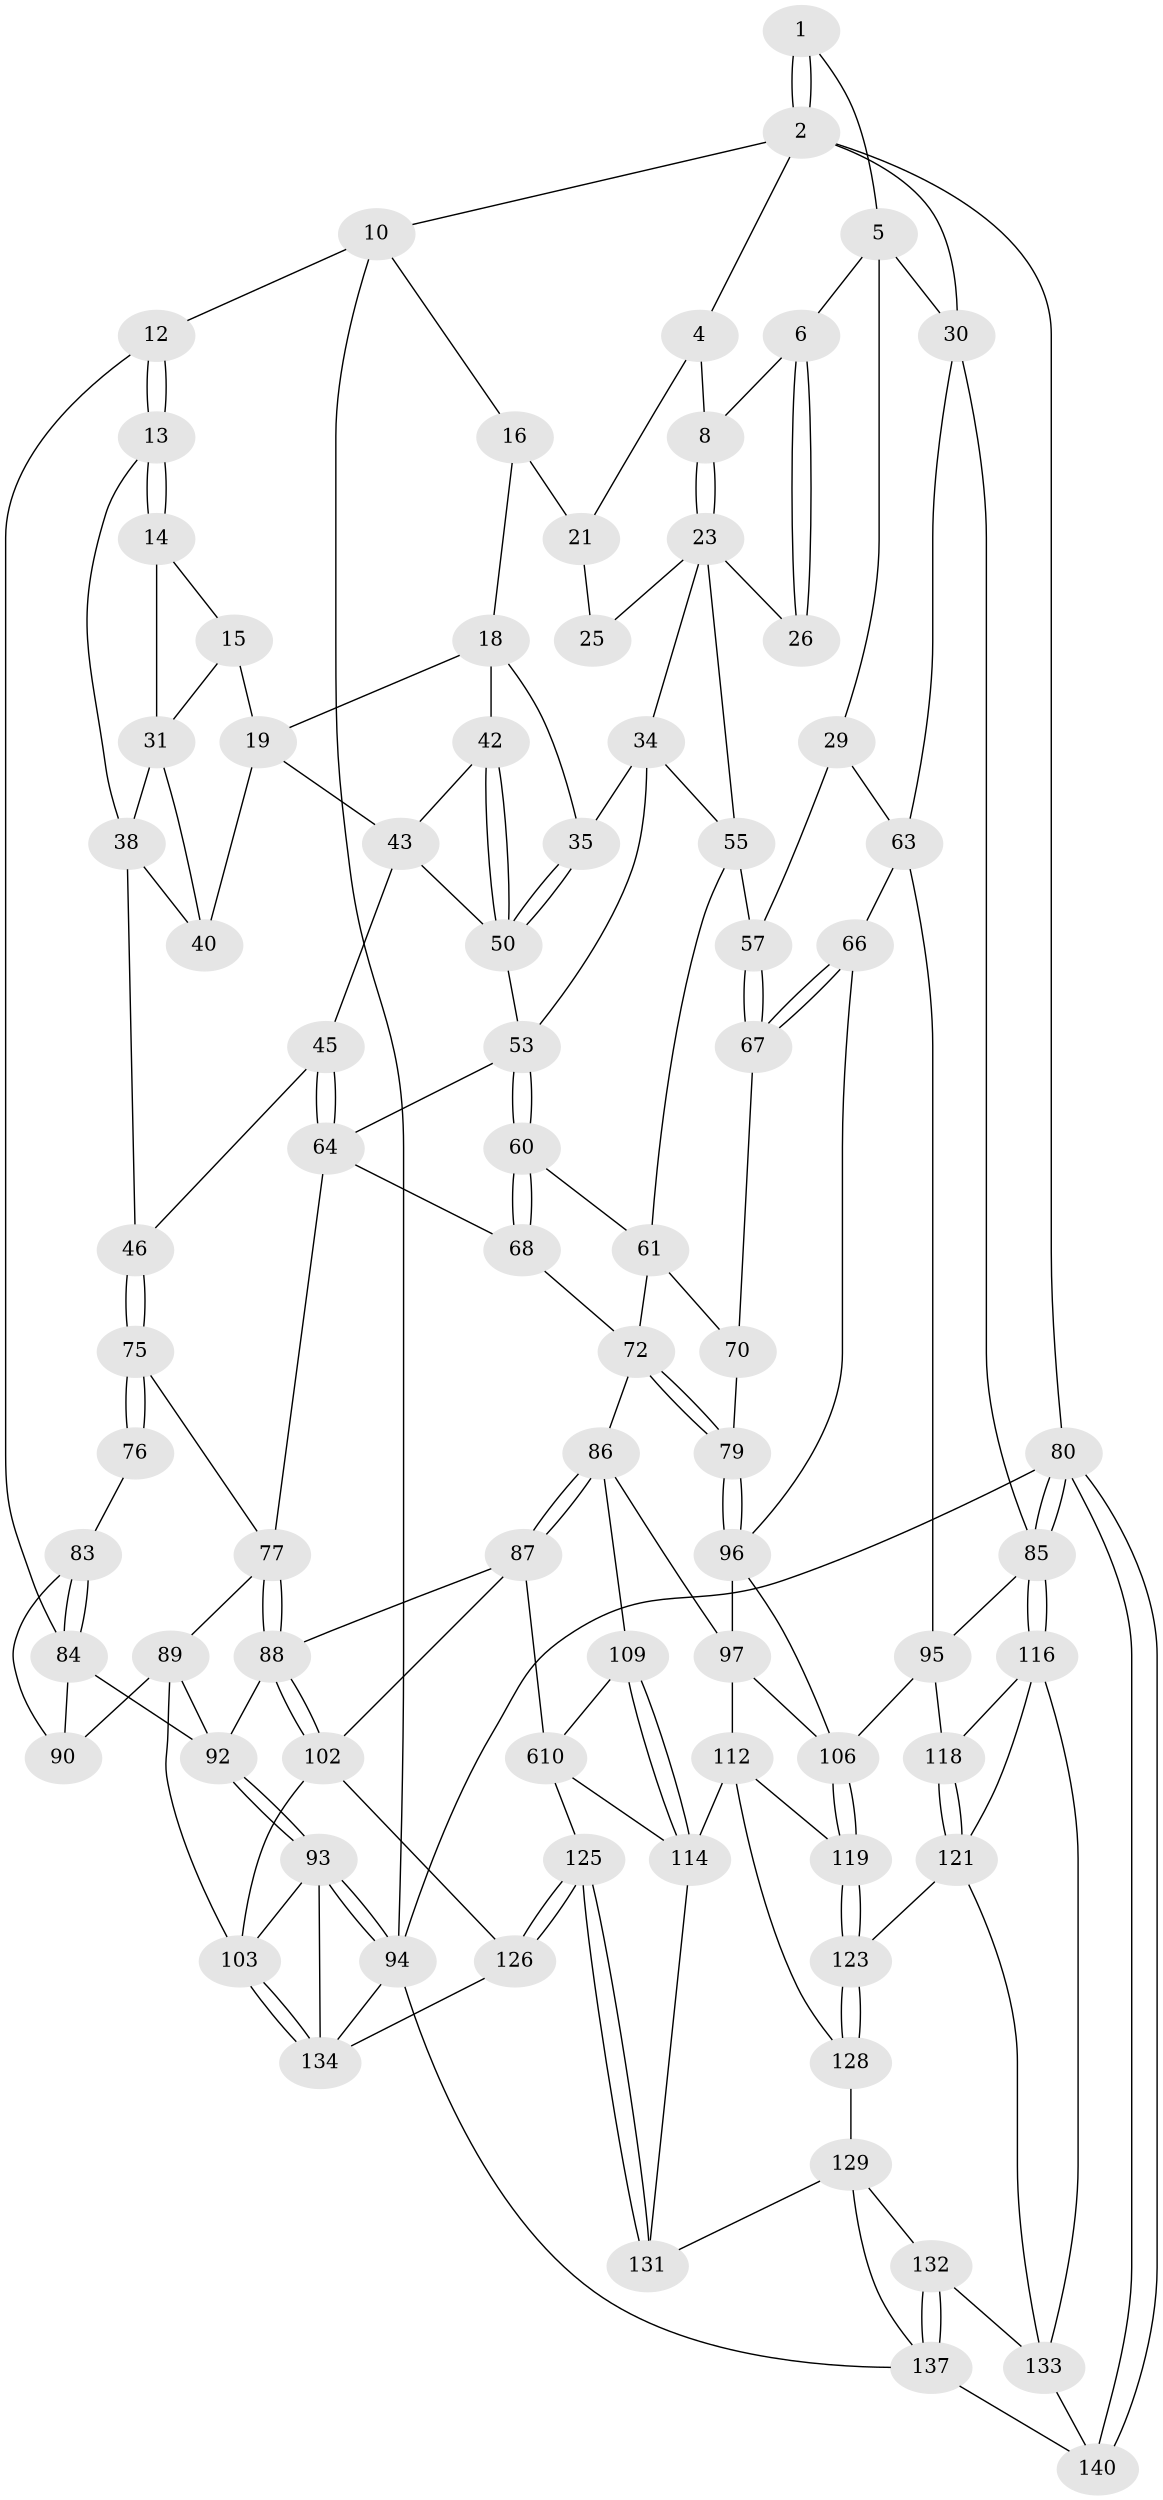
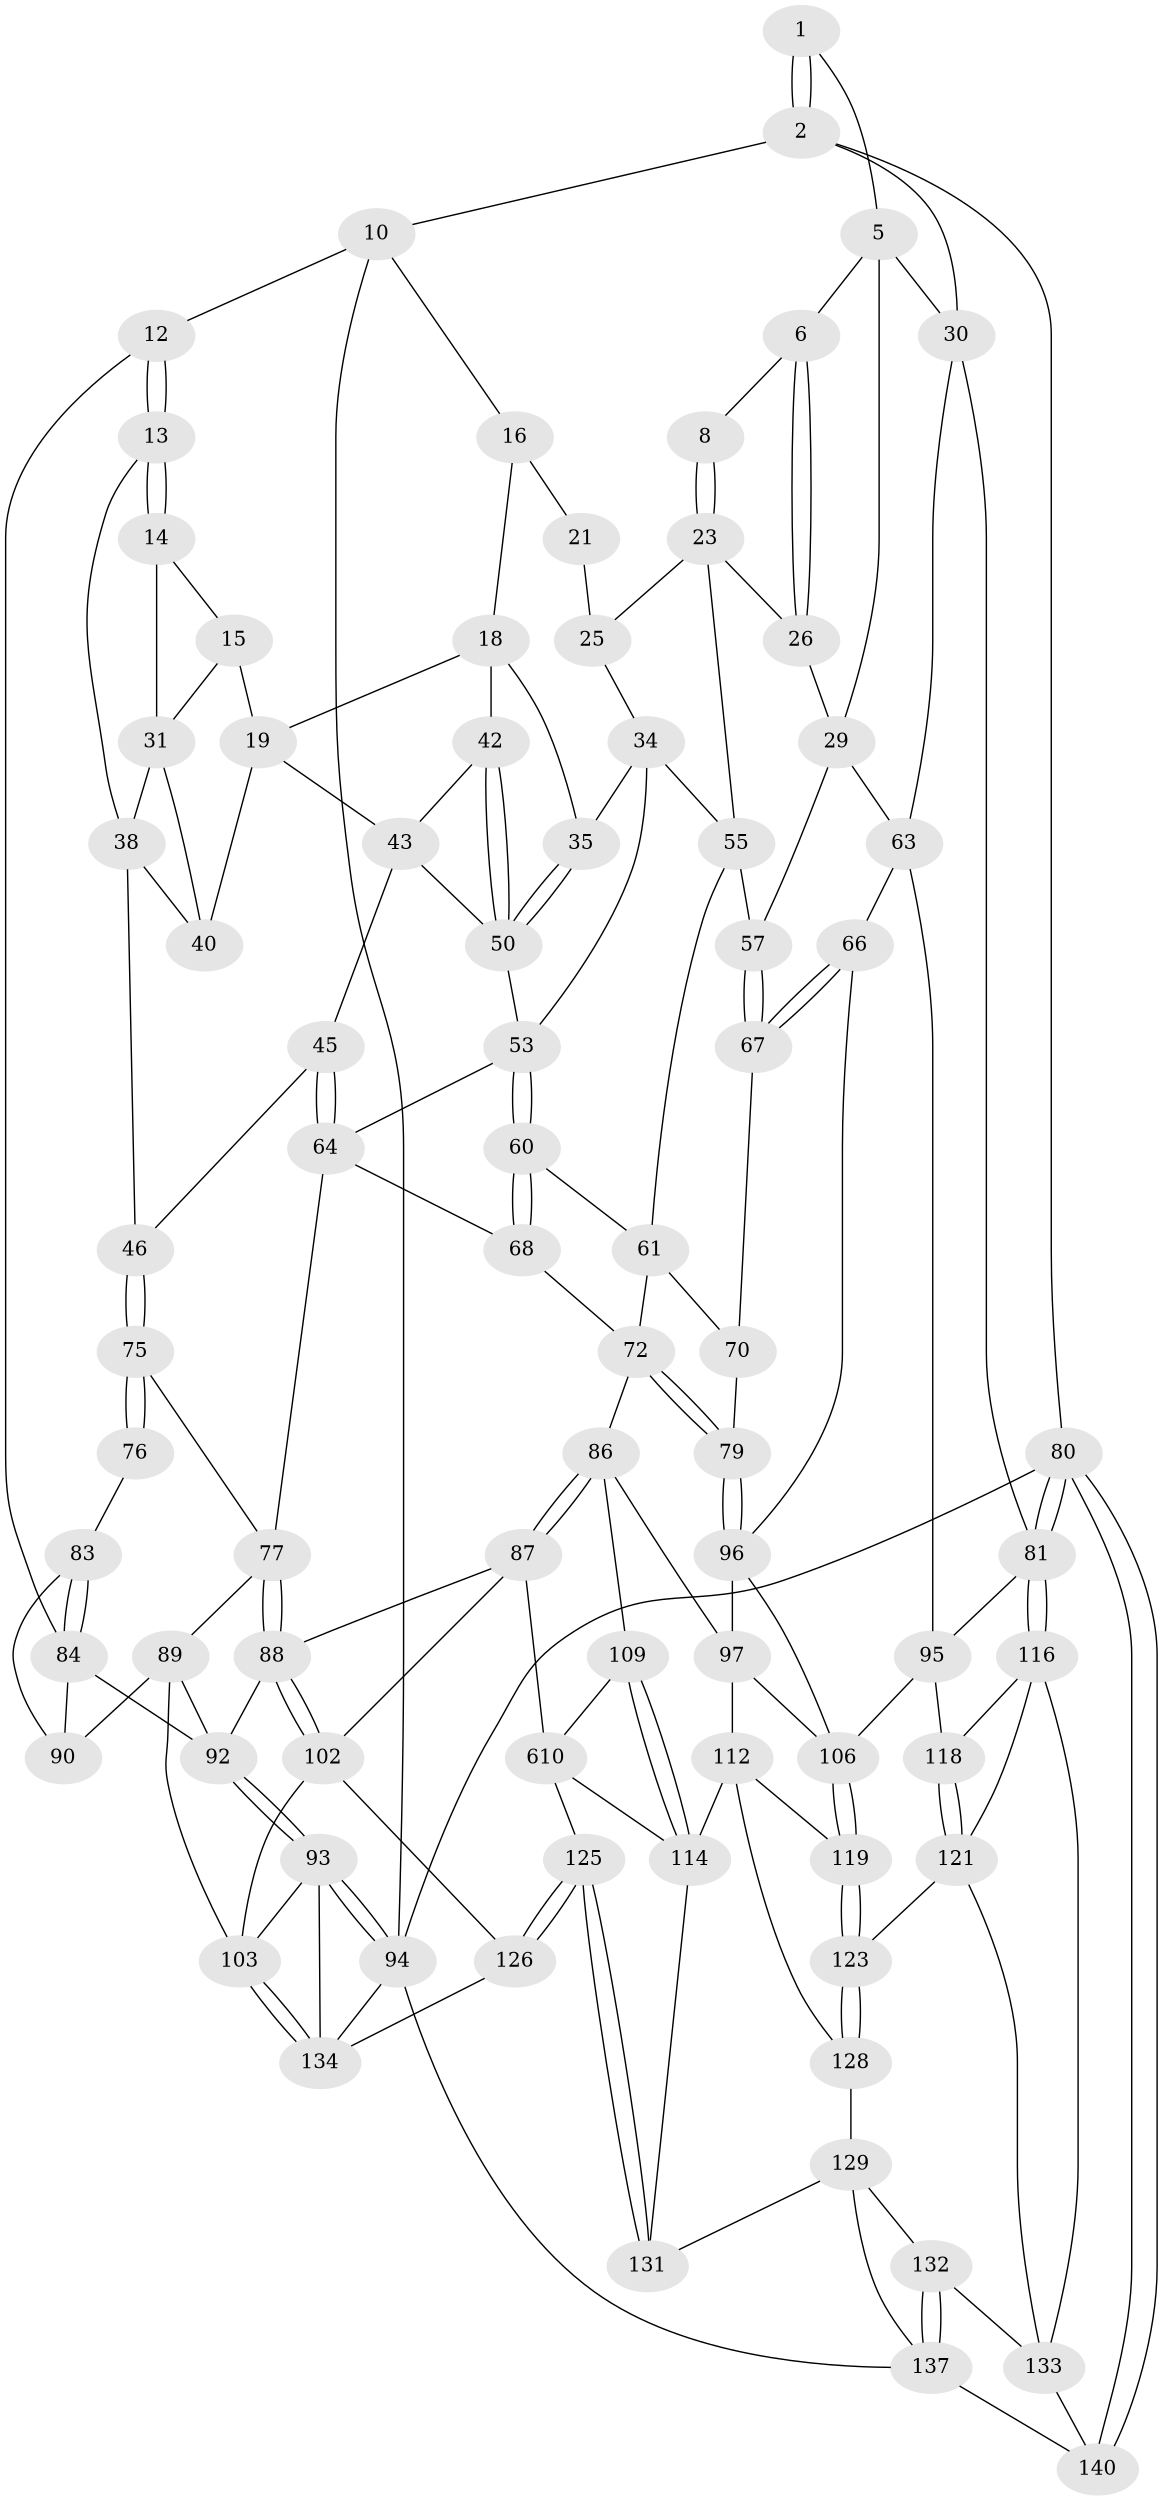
(700, 336) -> none
(676, 641) -> (620, 692)
none -> (819, 691)
(1037, 1555) -> (1037, 1555)
